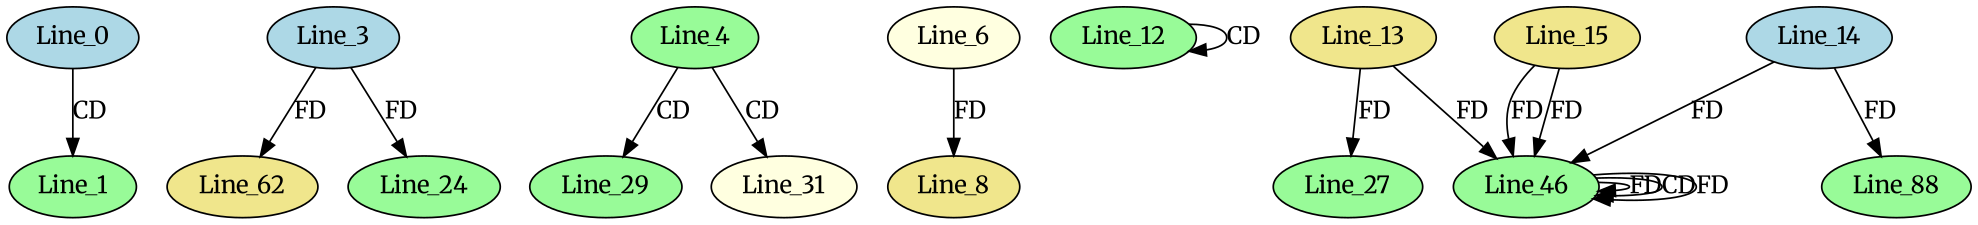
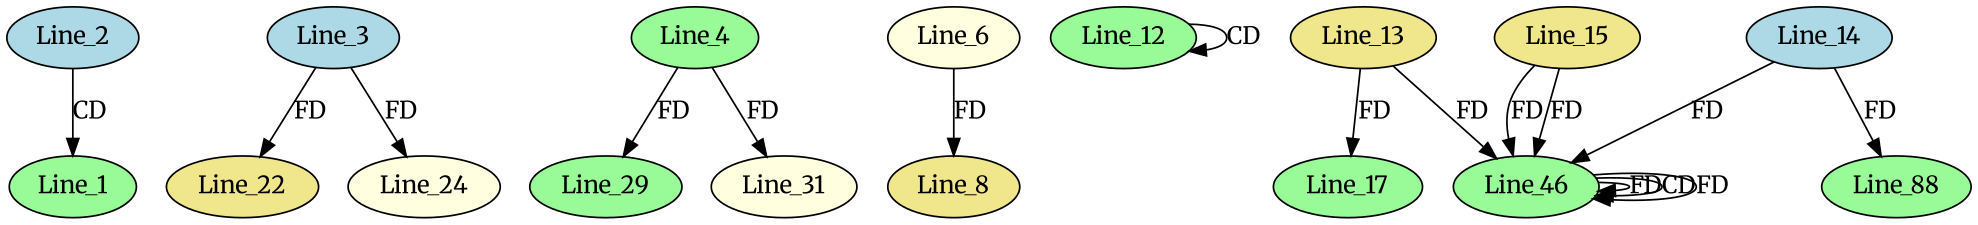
(73, 38) -> (73, 38)
(674, 112) -> (674, 112)
(763, 112) -> (763, 112)
(243, 187) -> (243, 187)
(424, 187) -> (424, 187)
(1348, 187) -> (1348, 187)
